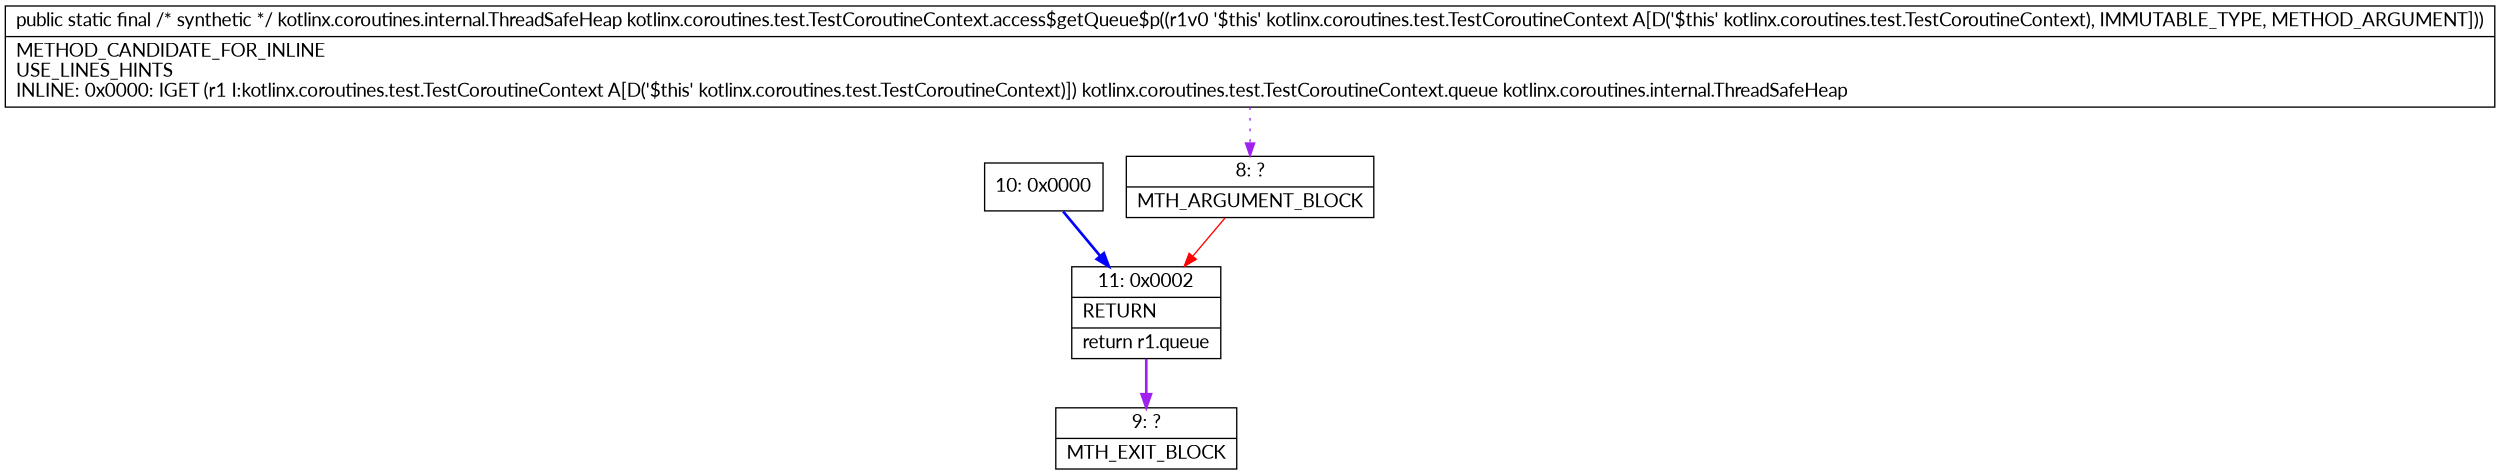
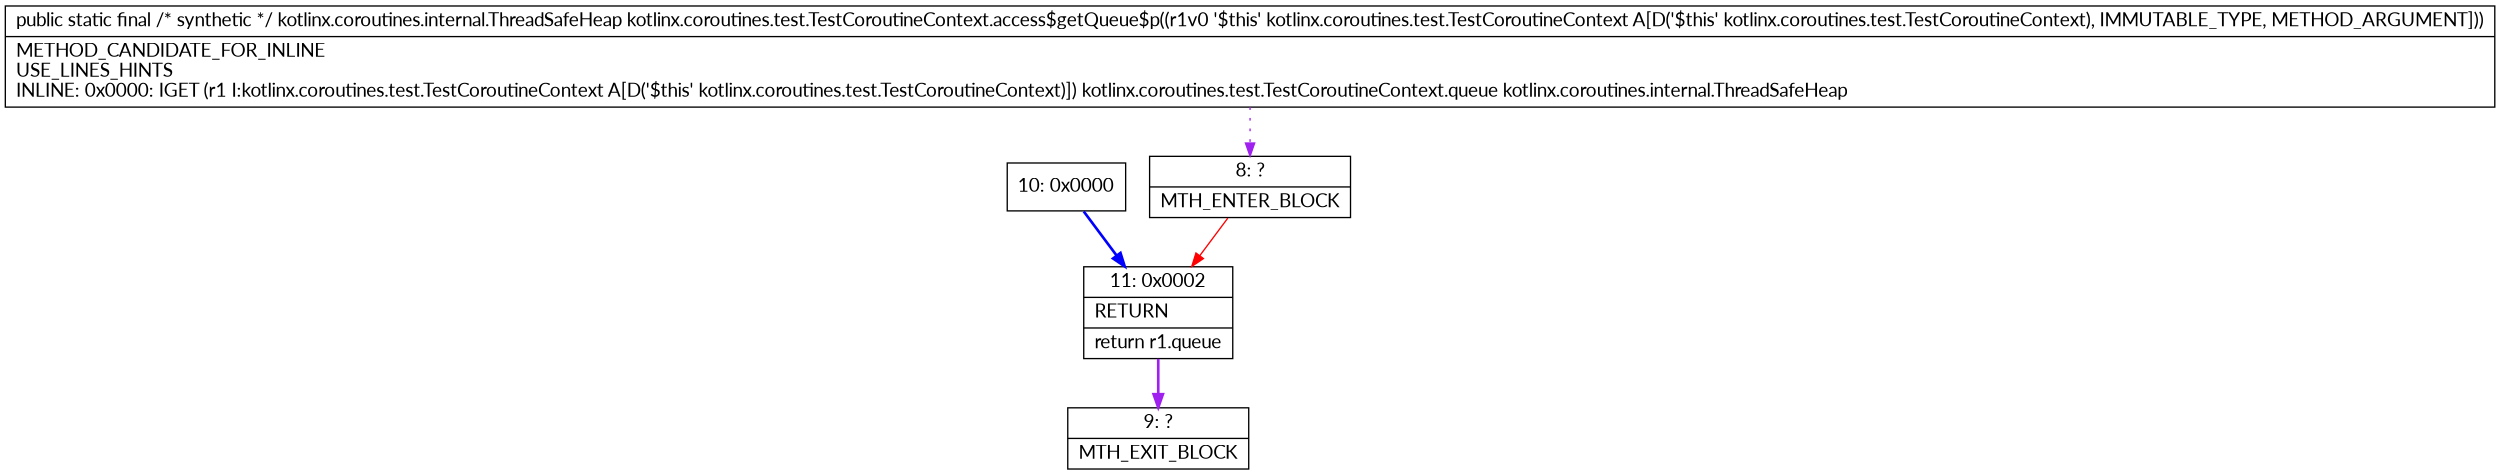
(1250, 202) -> (1250, 202)
